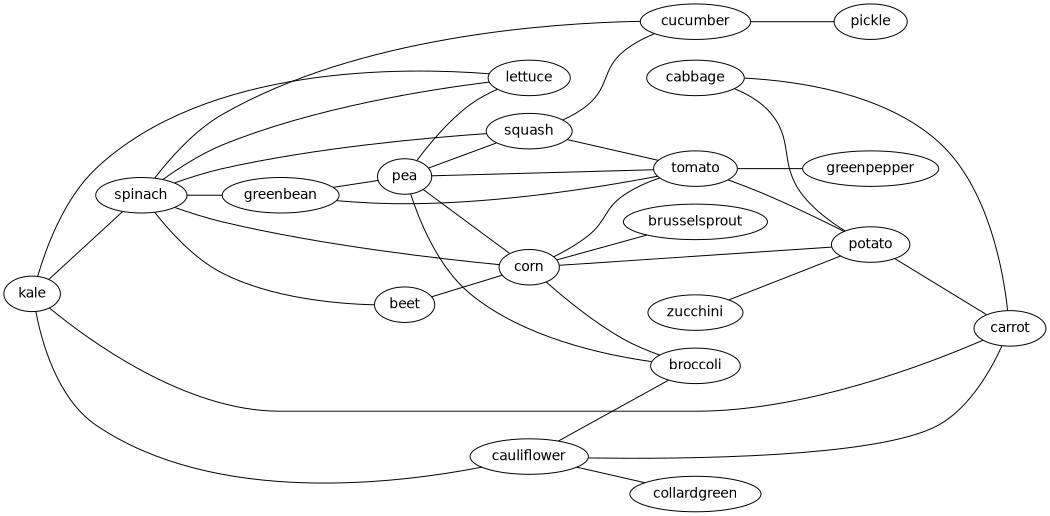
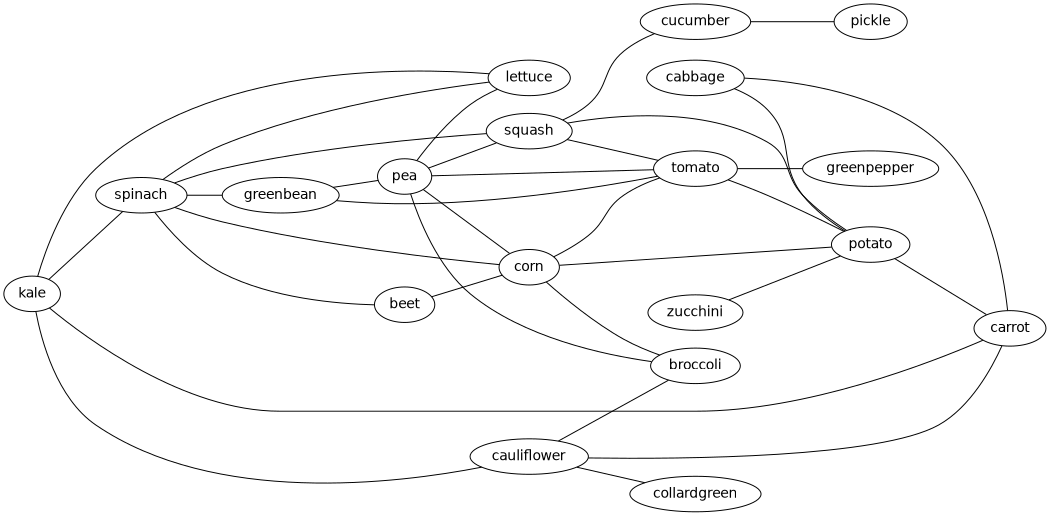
(380, 54) -> none
none -> (729, 127)
(695, 222) -> none
